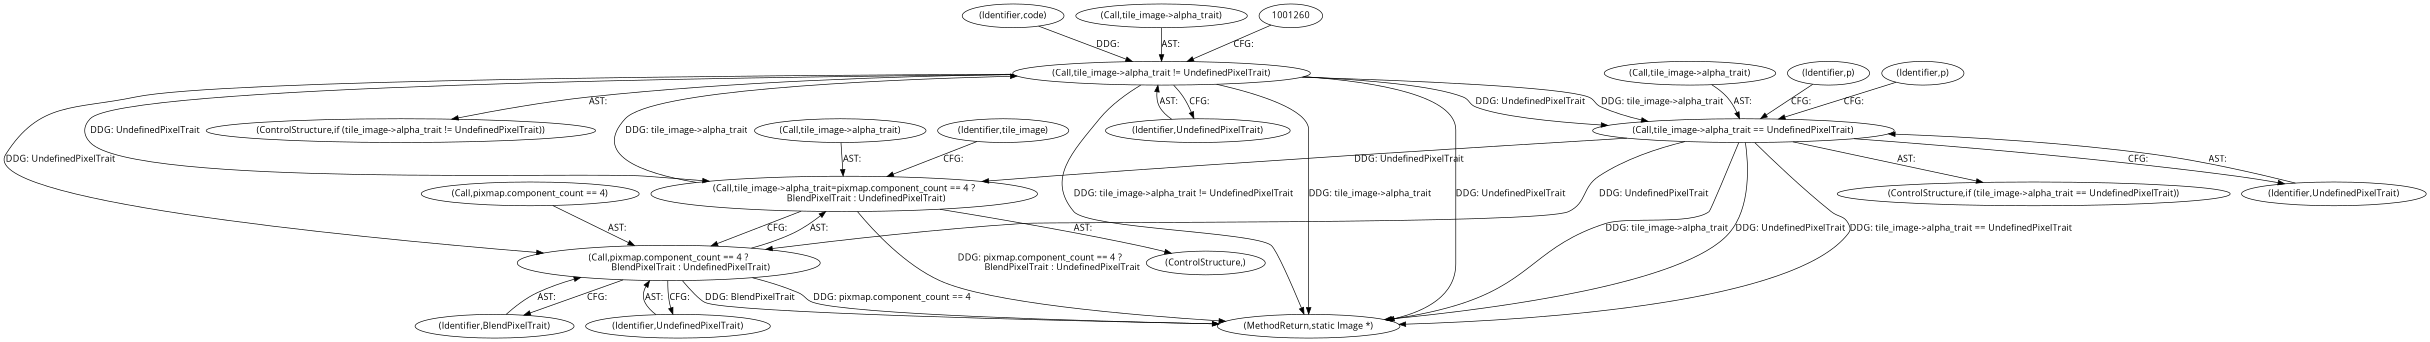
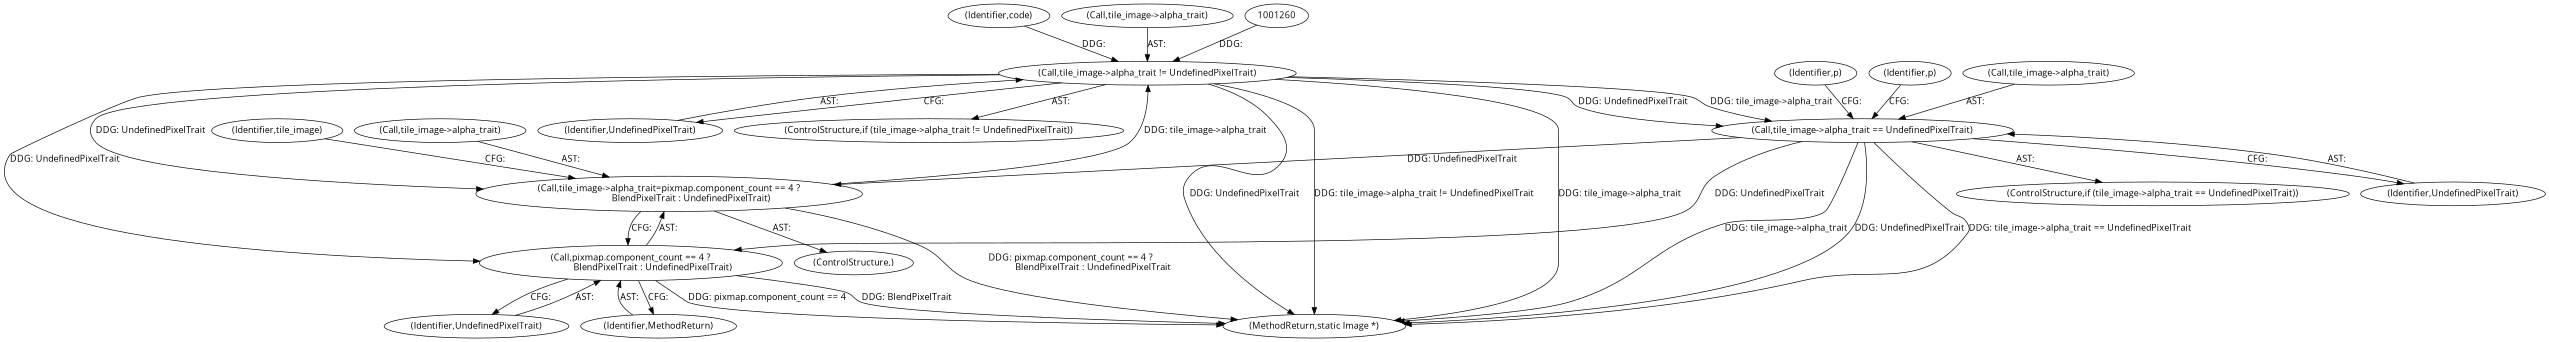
(1245, 45) -> (1233, 45)
(530, 194) -> none
(495, 326) -> (659, 326)
